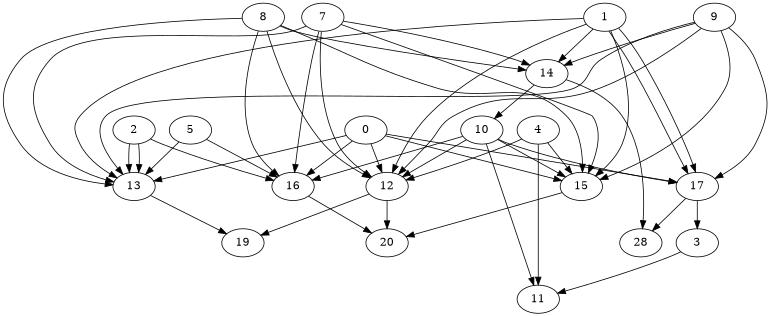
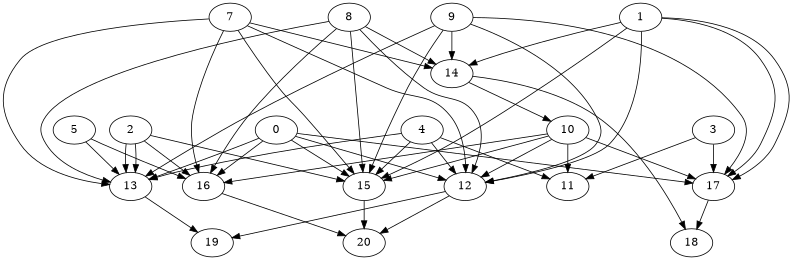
(288, 44) -> (279, 152)
none -> (234, 155)
(697, 211) -> (714, 154)
(641, 243) -> (692, 243)
